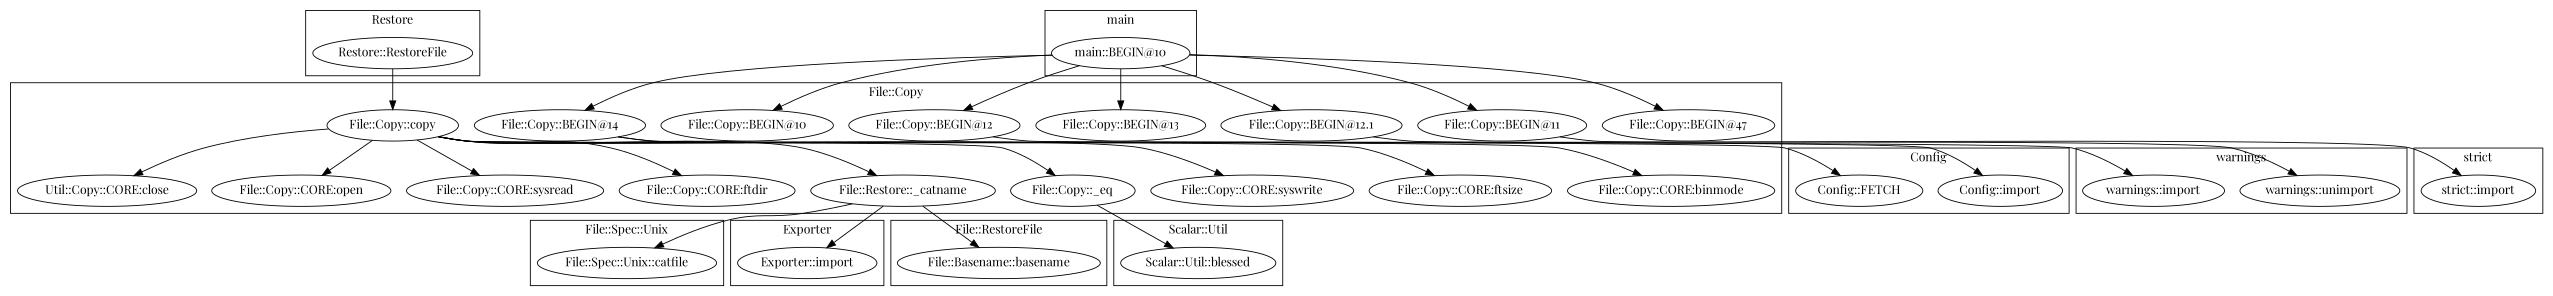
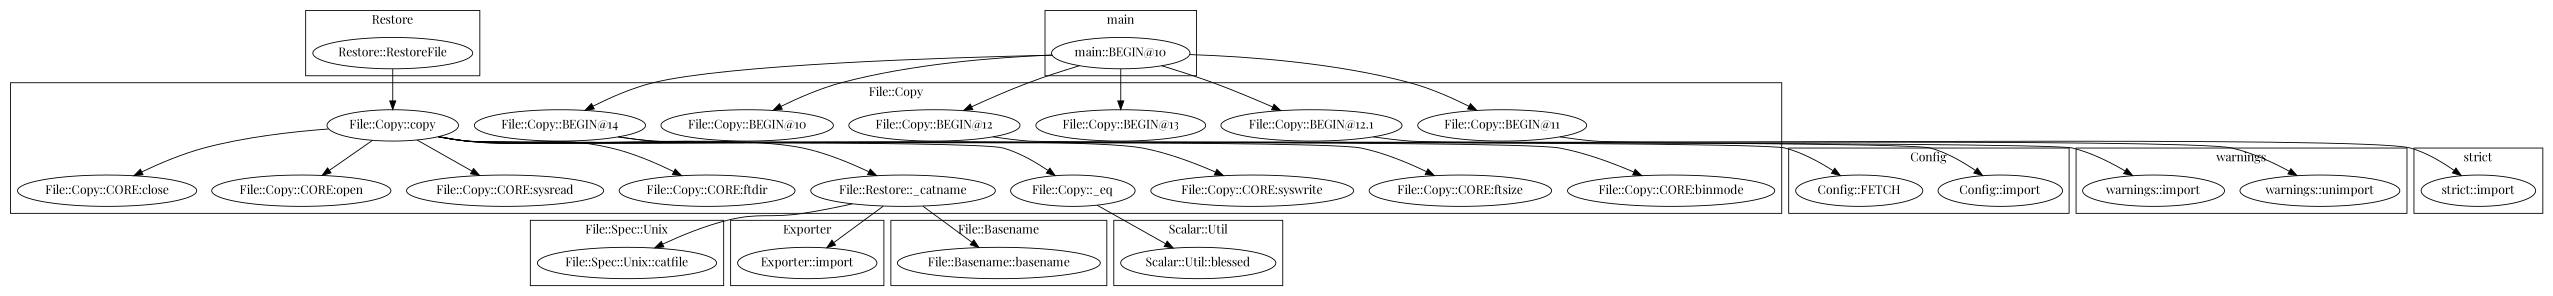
(1689, 125) -> none
(107, 191) -> (107, 191)
(999, 230) -> (999, 230)
